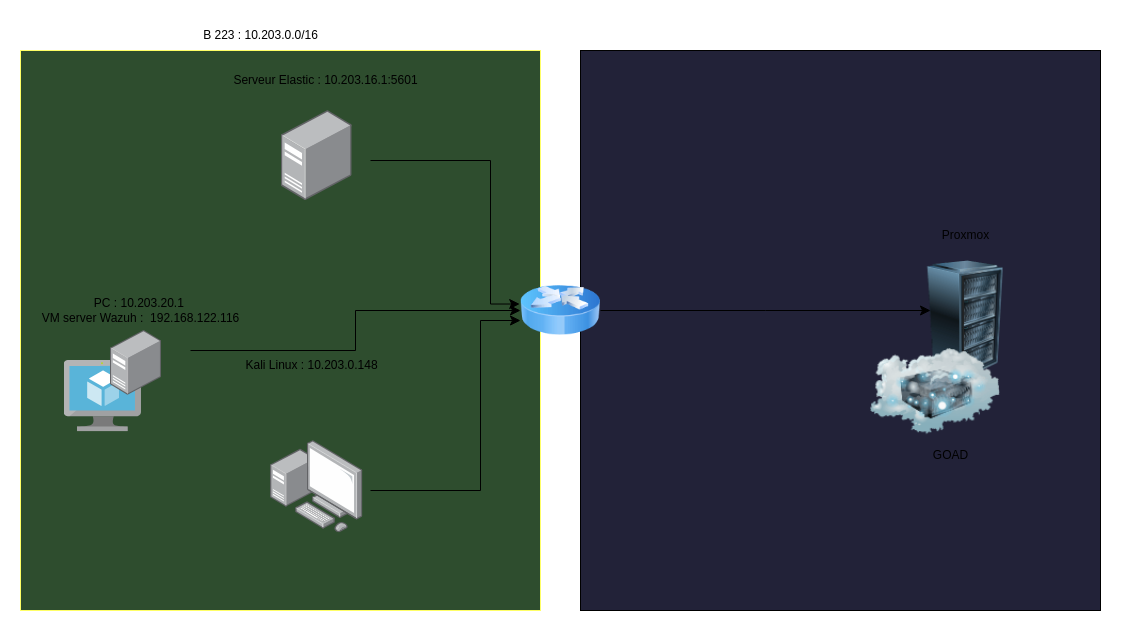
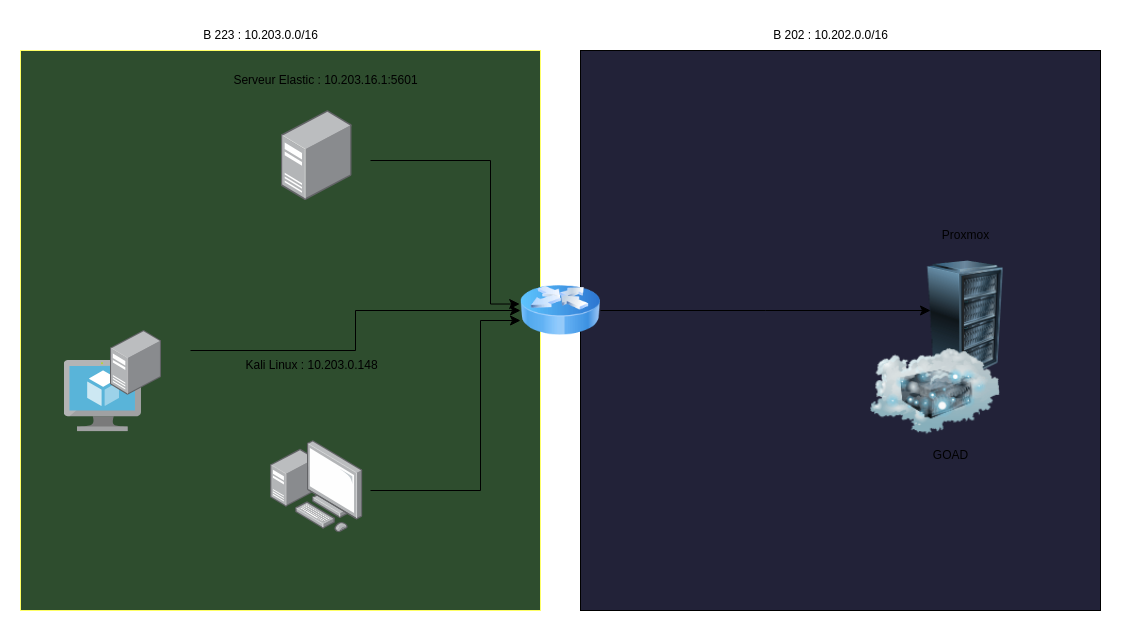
none -> (831, 36)
(141, 311) -> none
